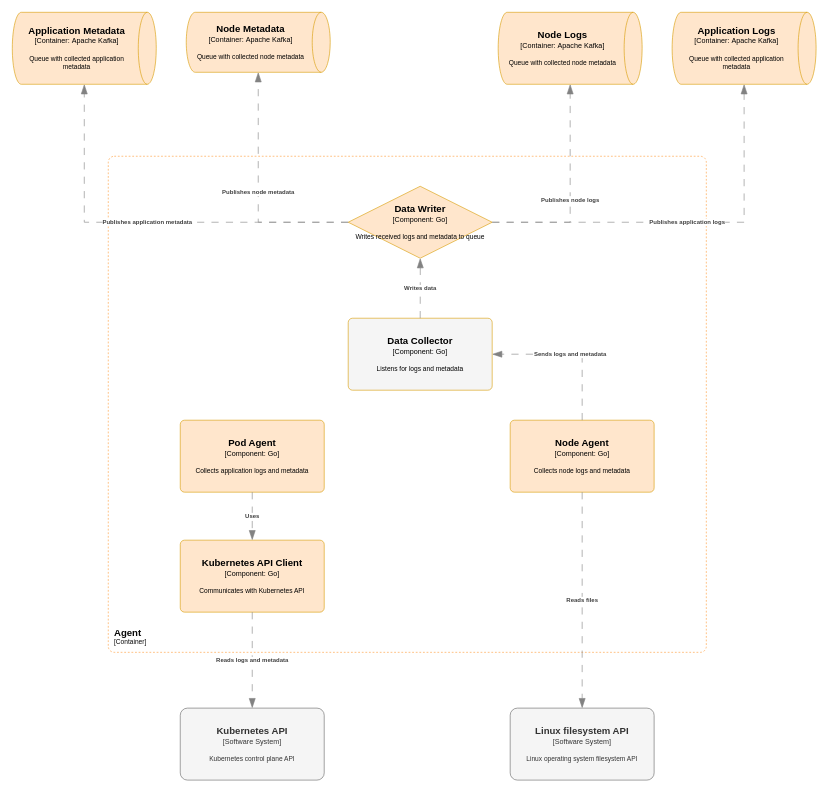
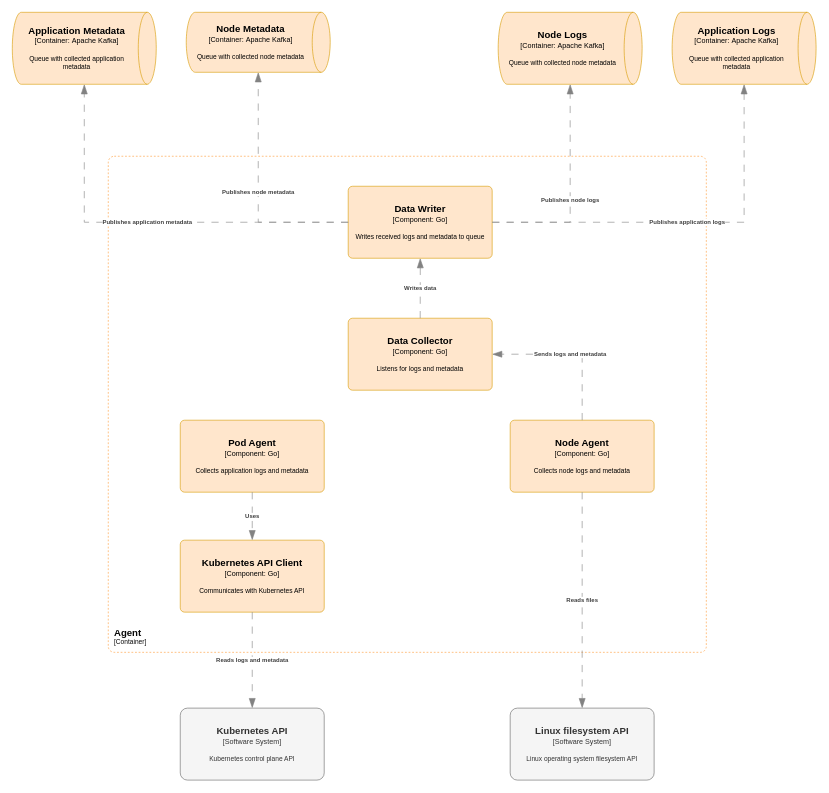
(420, 222) -> (420, 222)
(420, 354) -> (420, 354)
